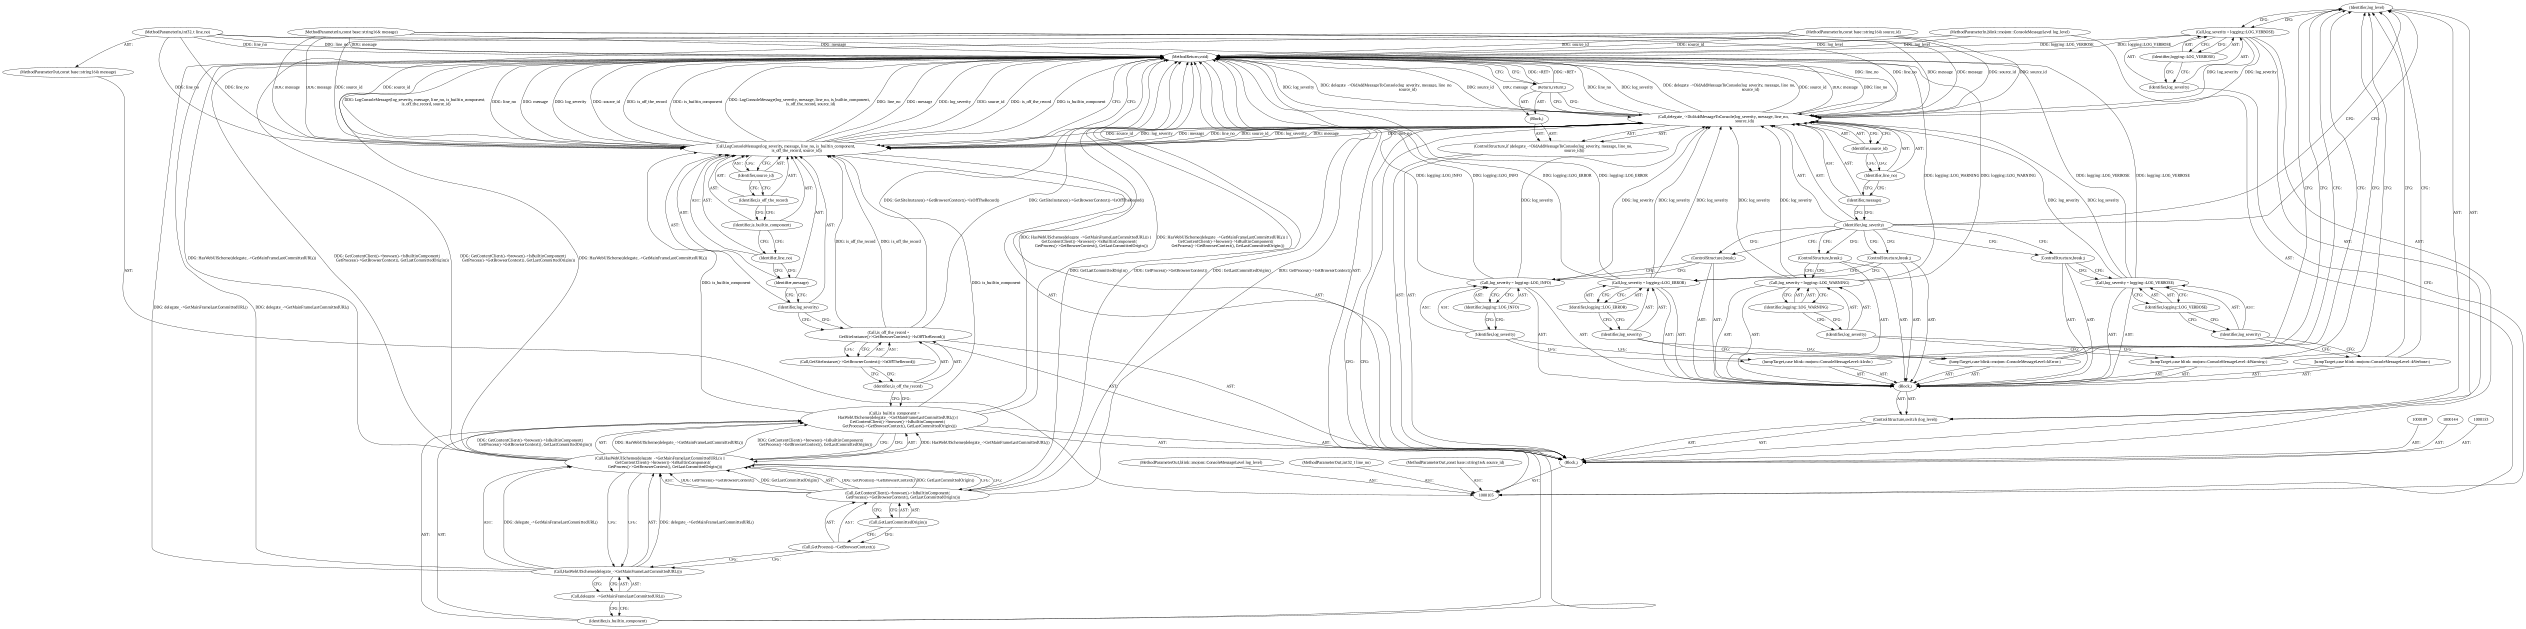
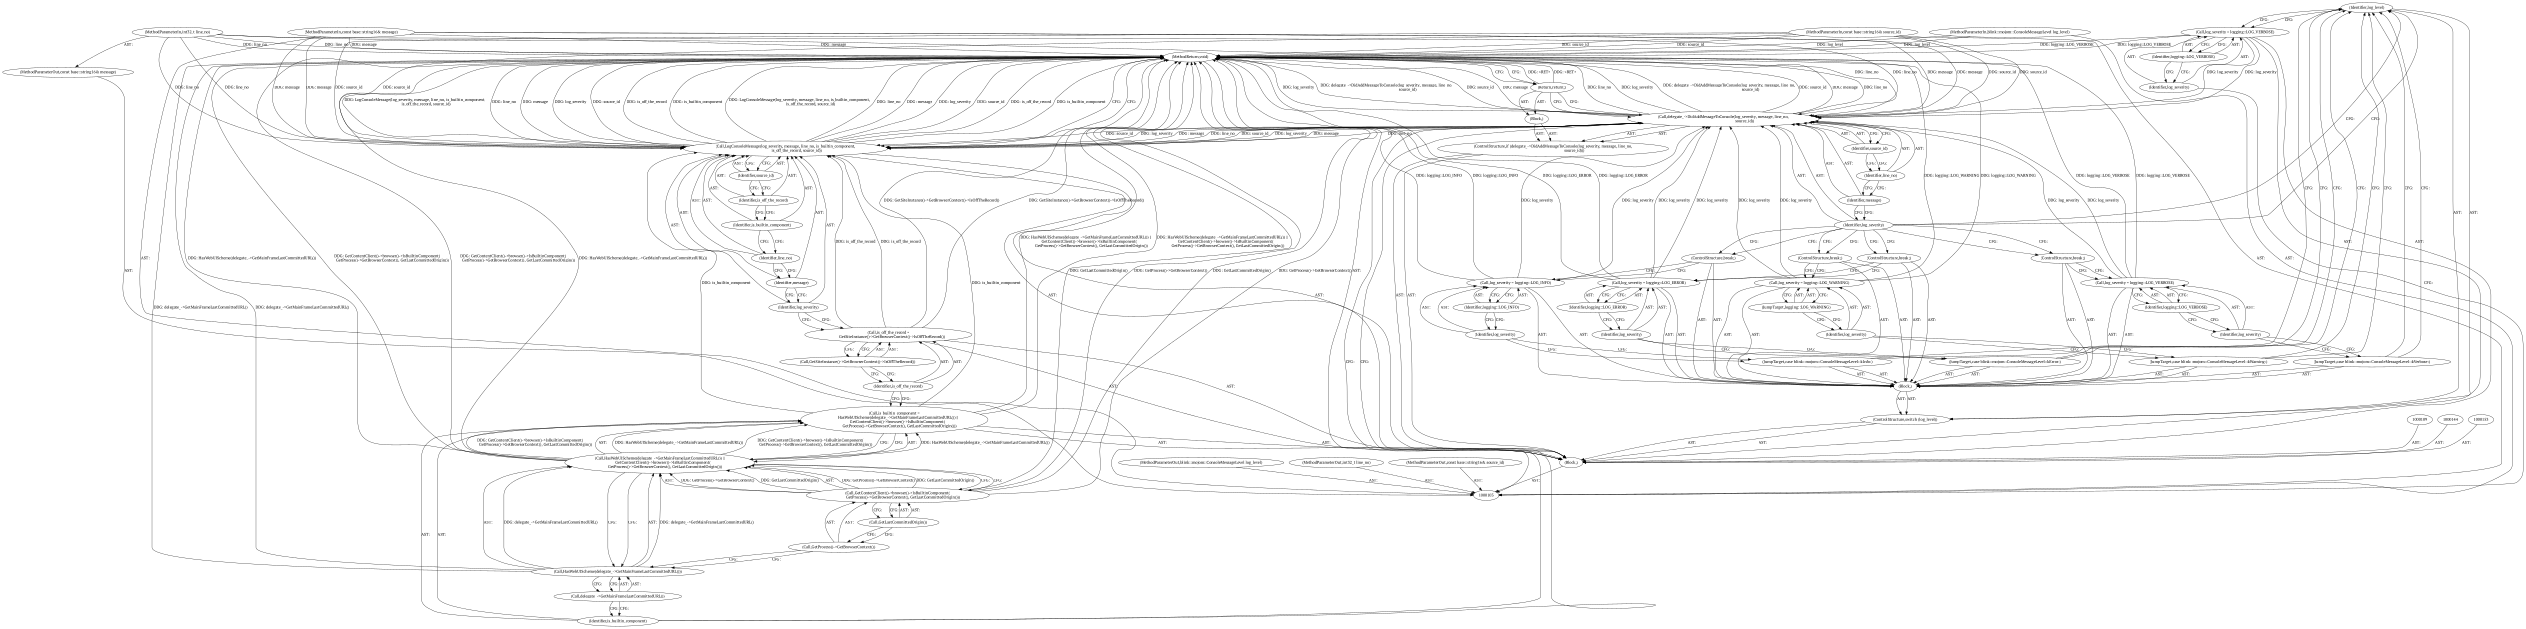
(1796, 308) -> (1796, 308)
none -> (608, 349)
none -> (2426, 474)
